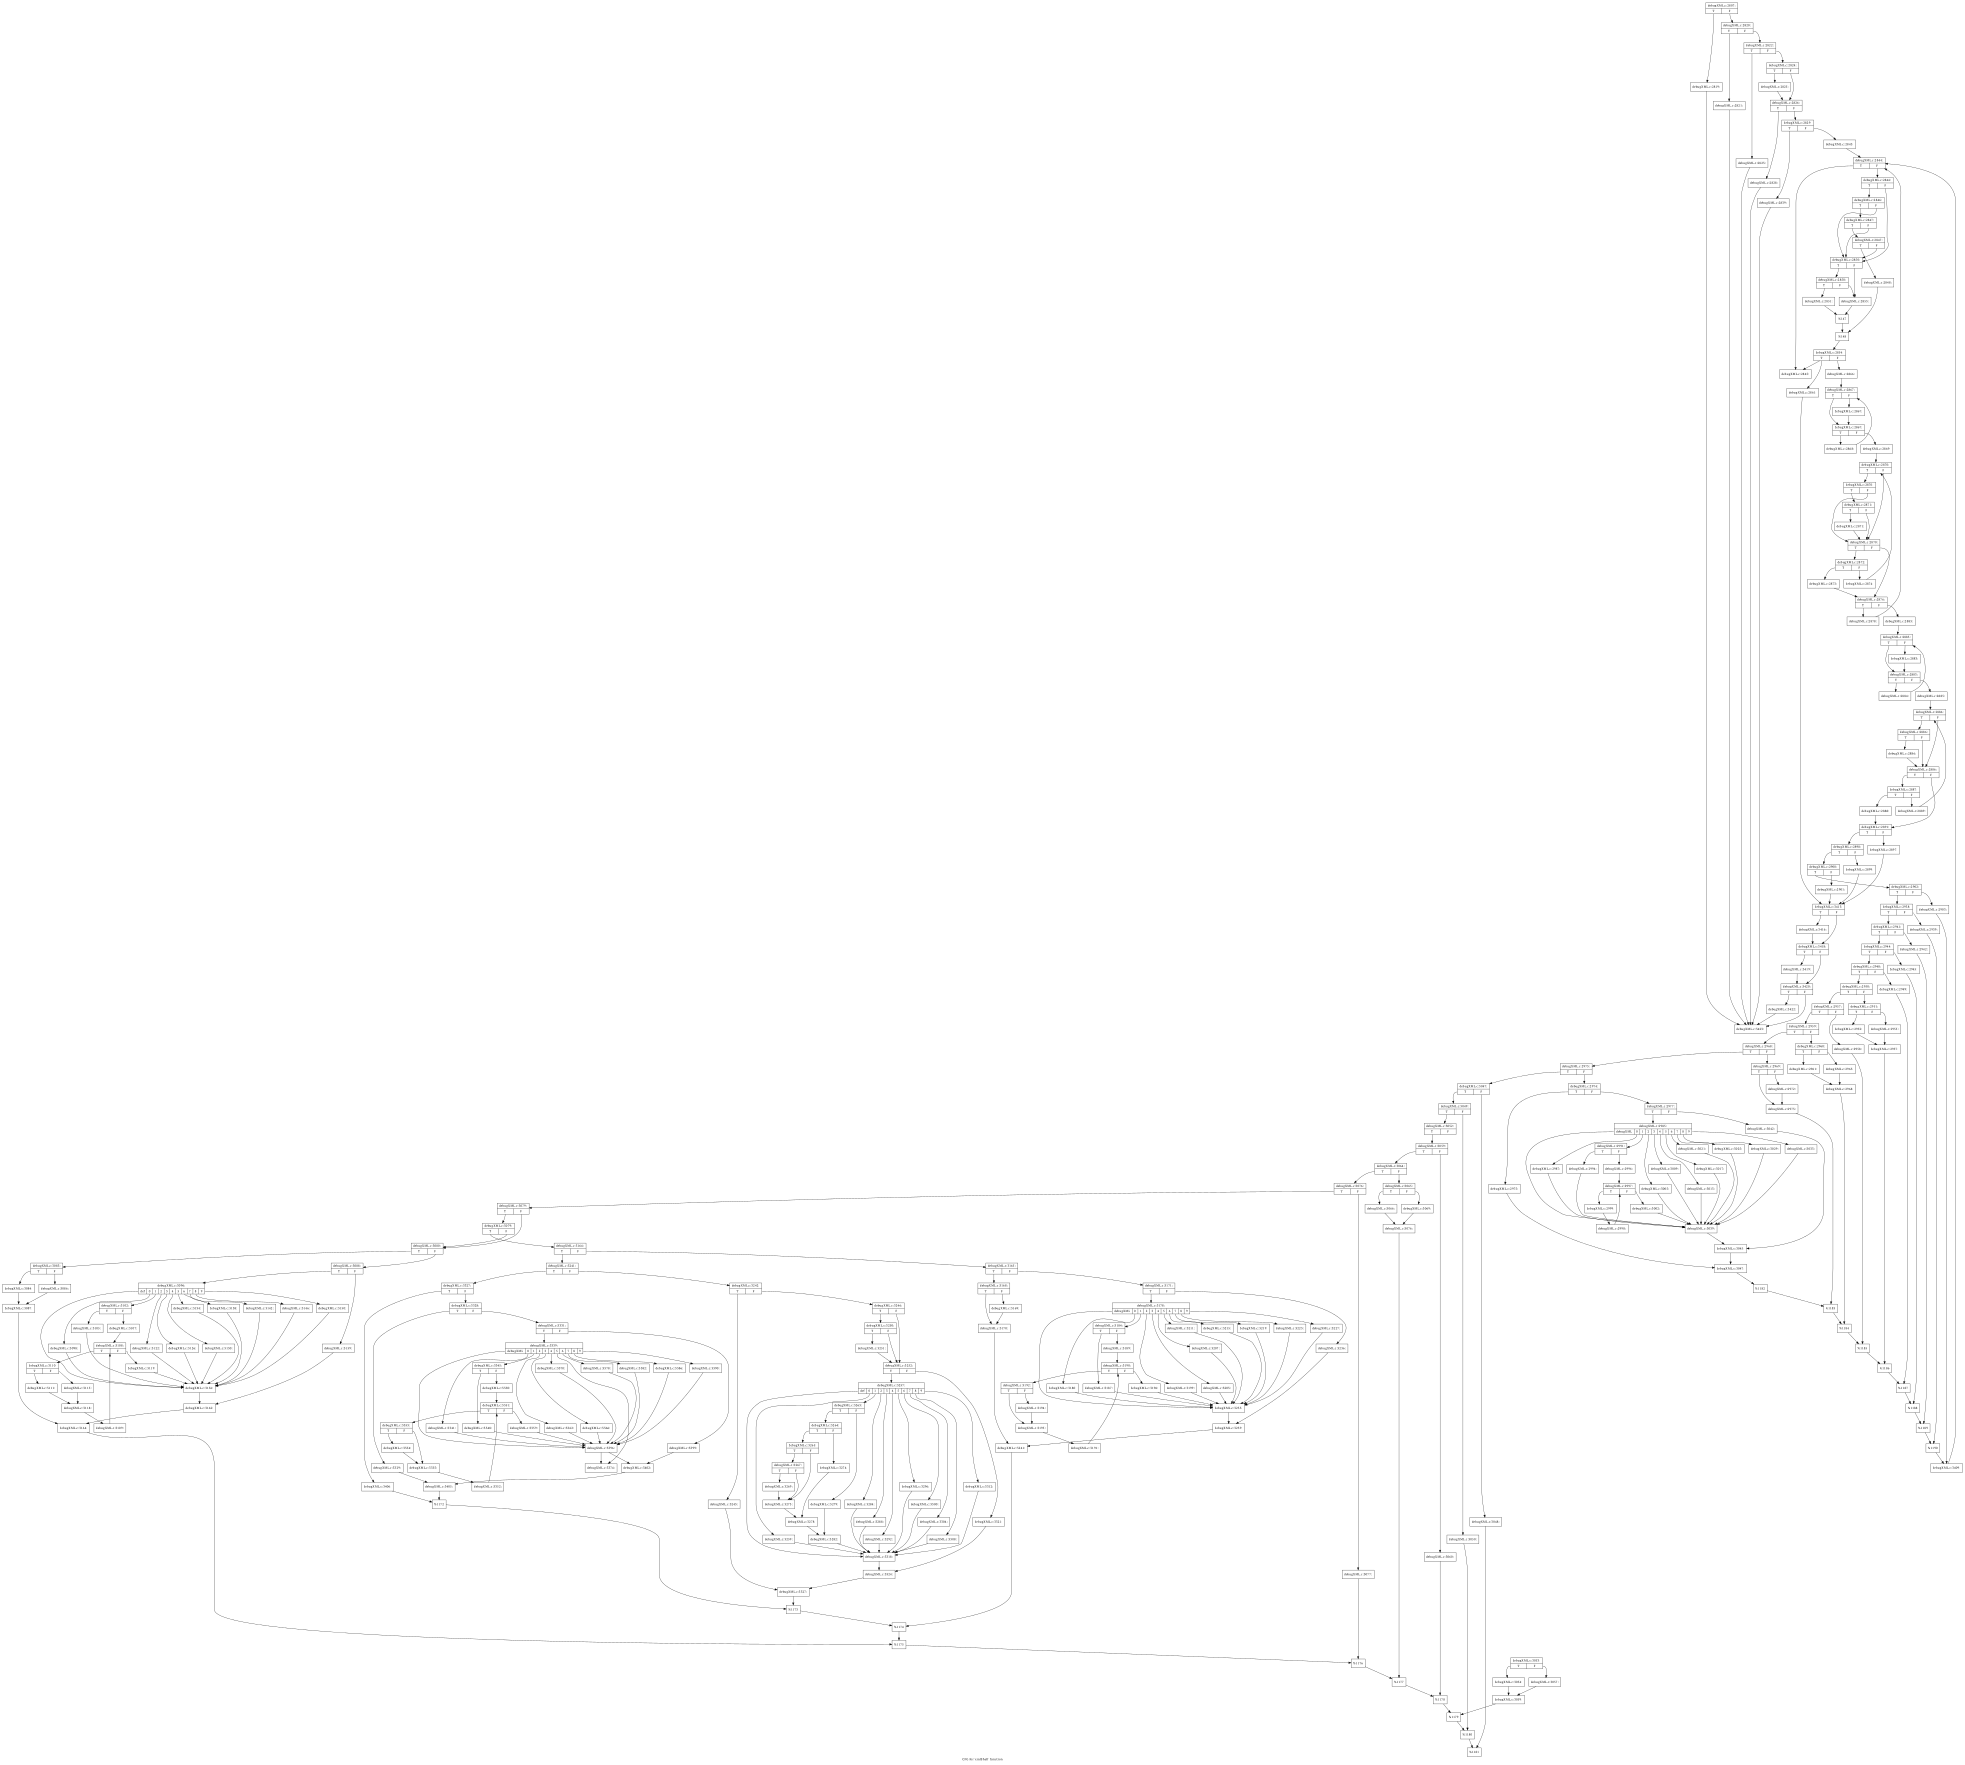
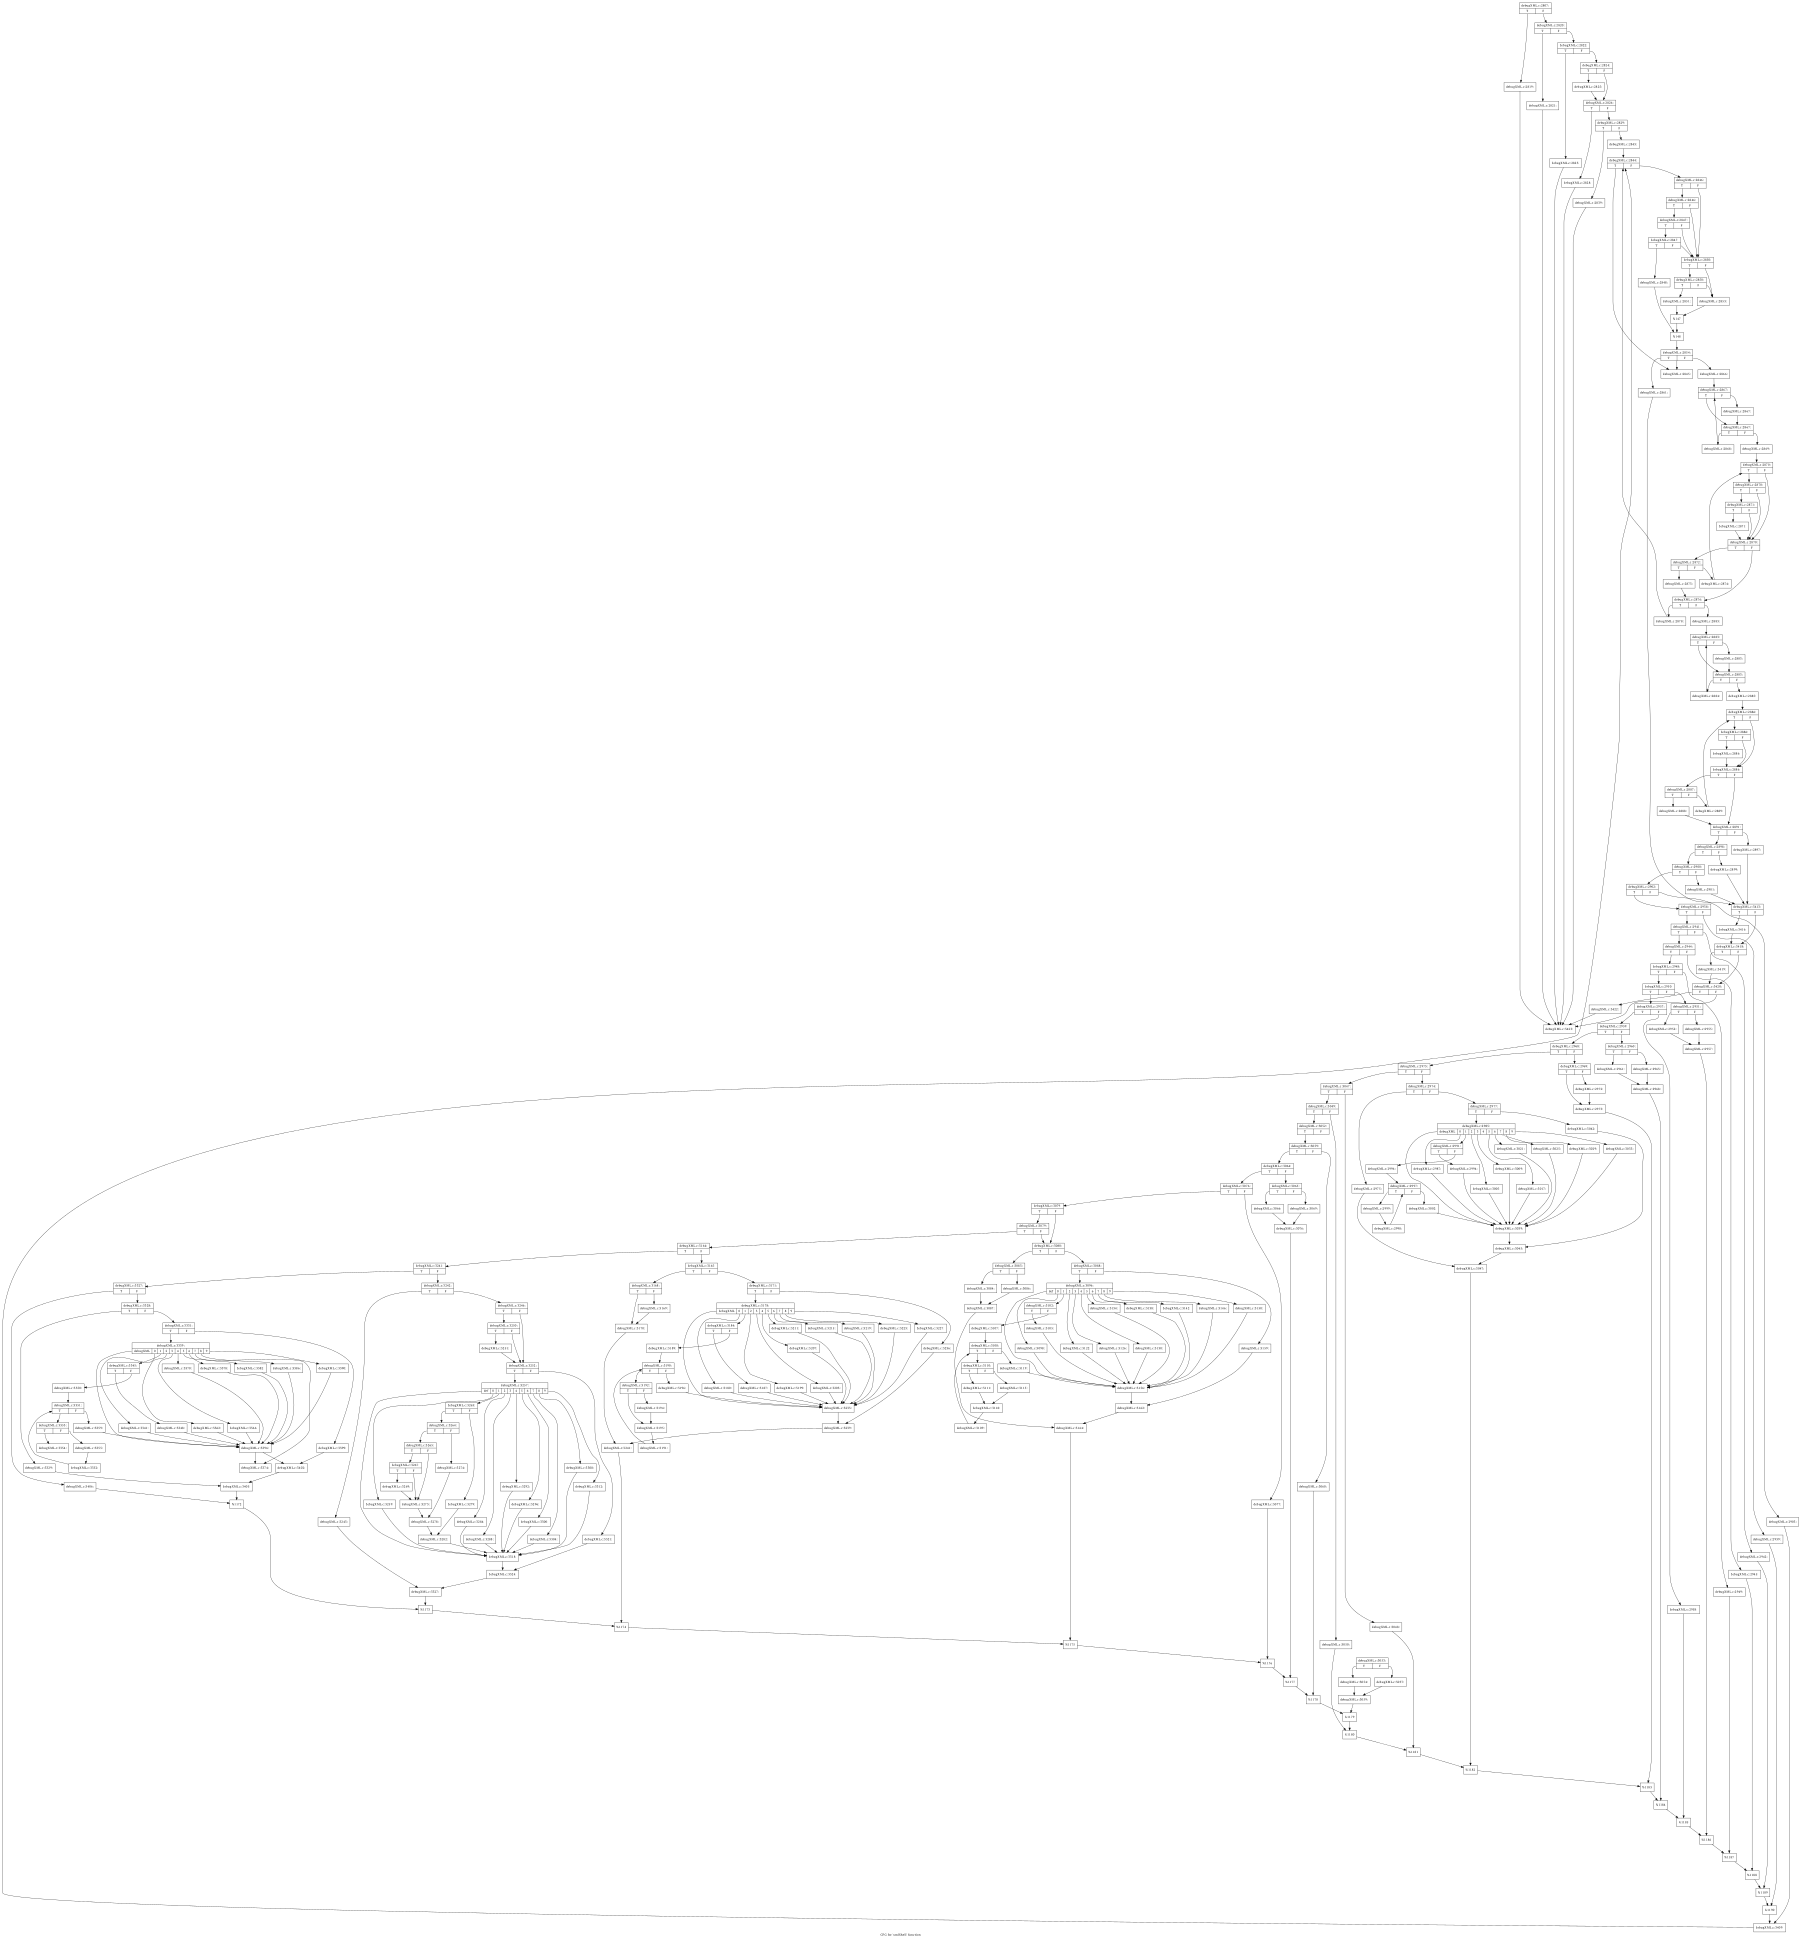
(1701, 1189) -> none
(410, 1457) -> none
none -> (1441, 1761)
